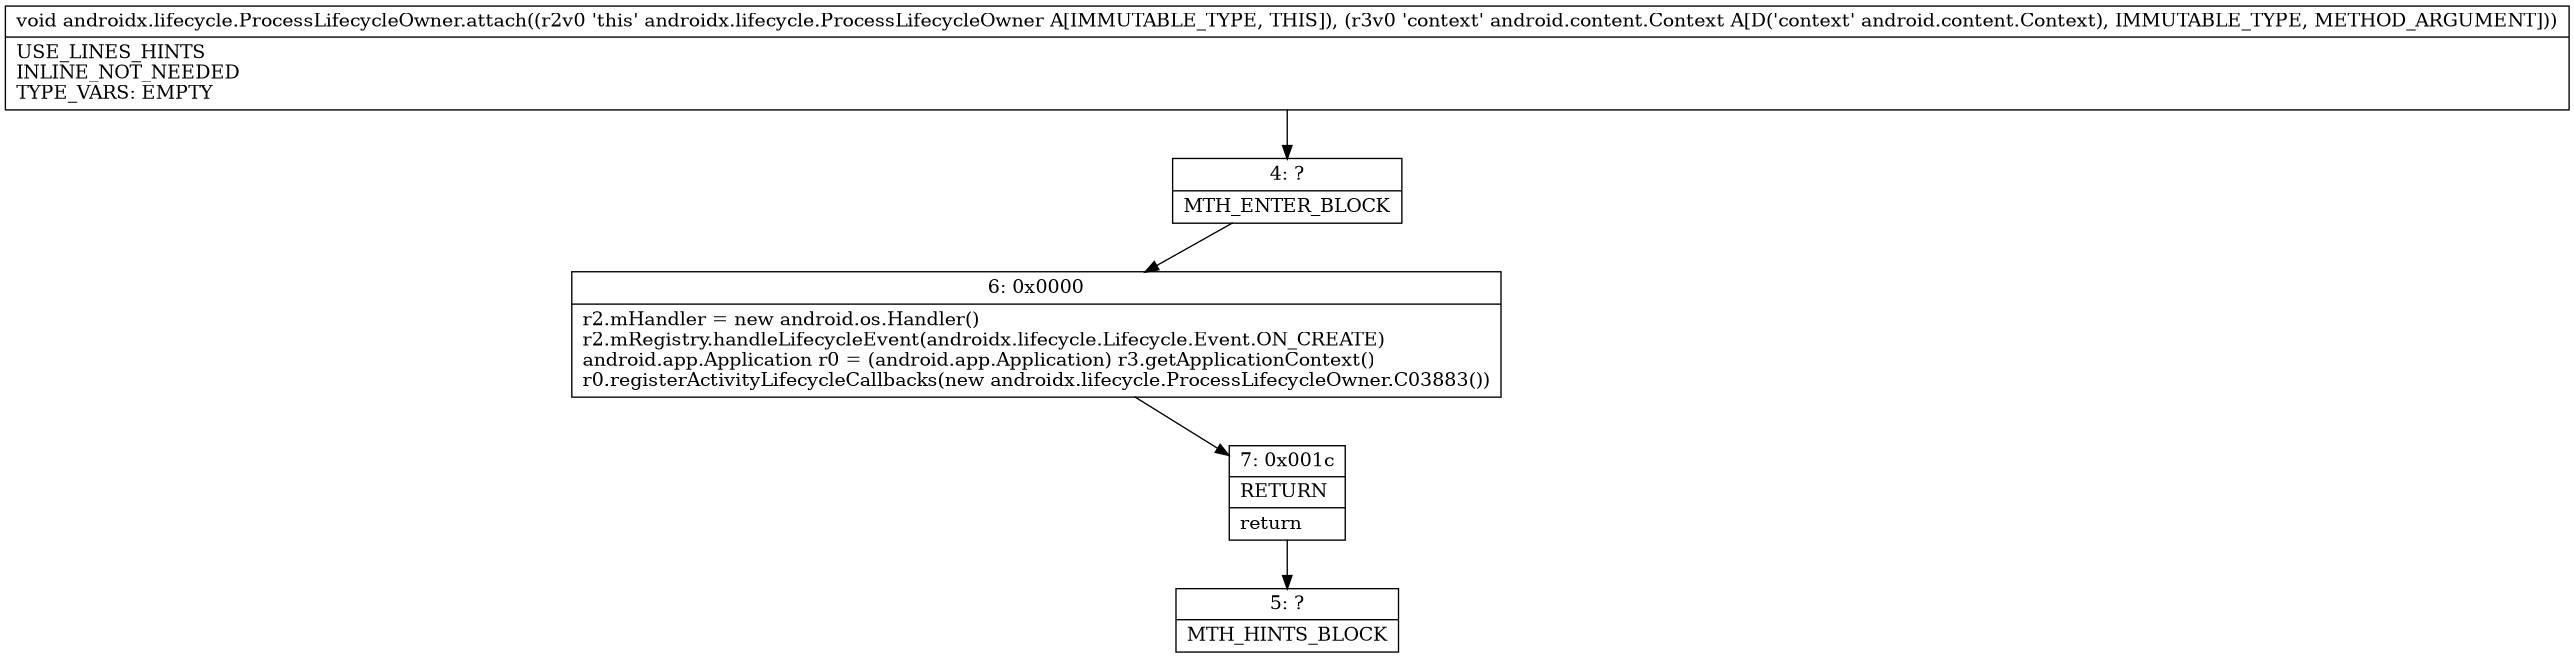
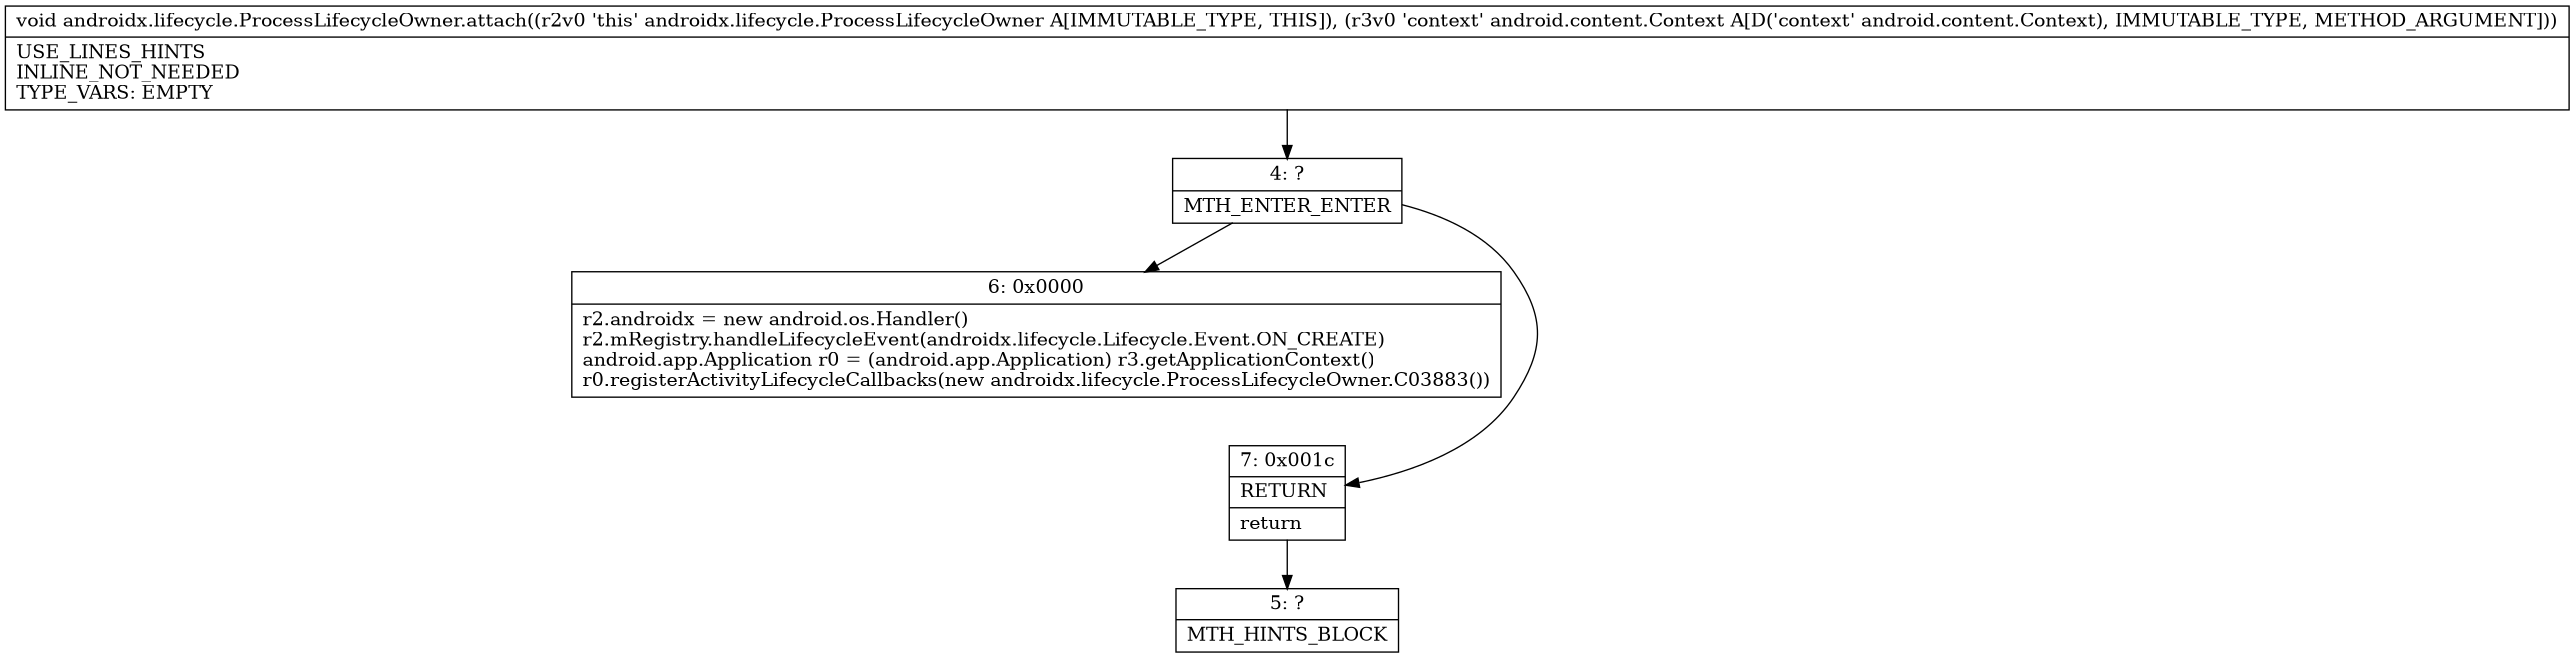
(1287, 206) -> (1287, 206)
(782, 320) -> (775, 320)
(1176, 423) -> (1533, 358)
